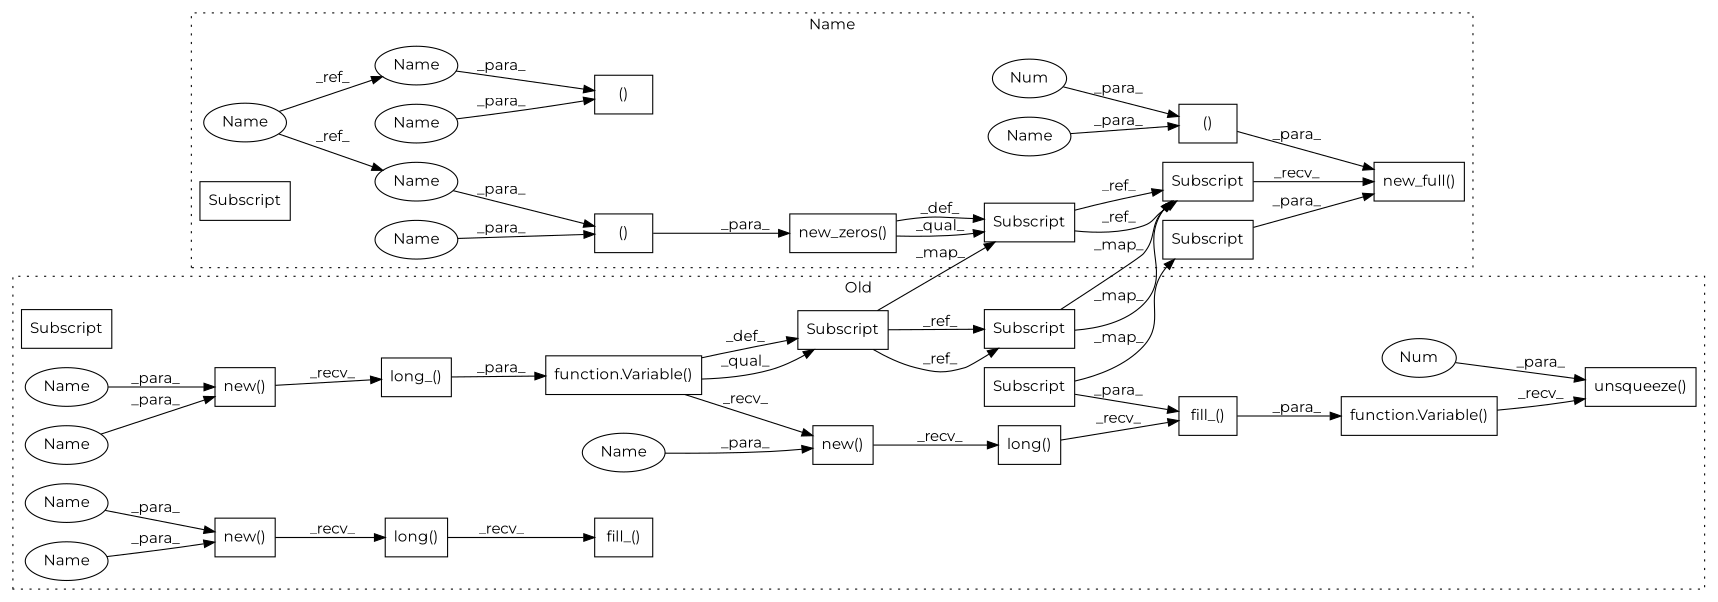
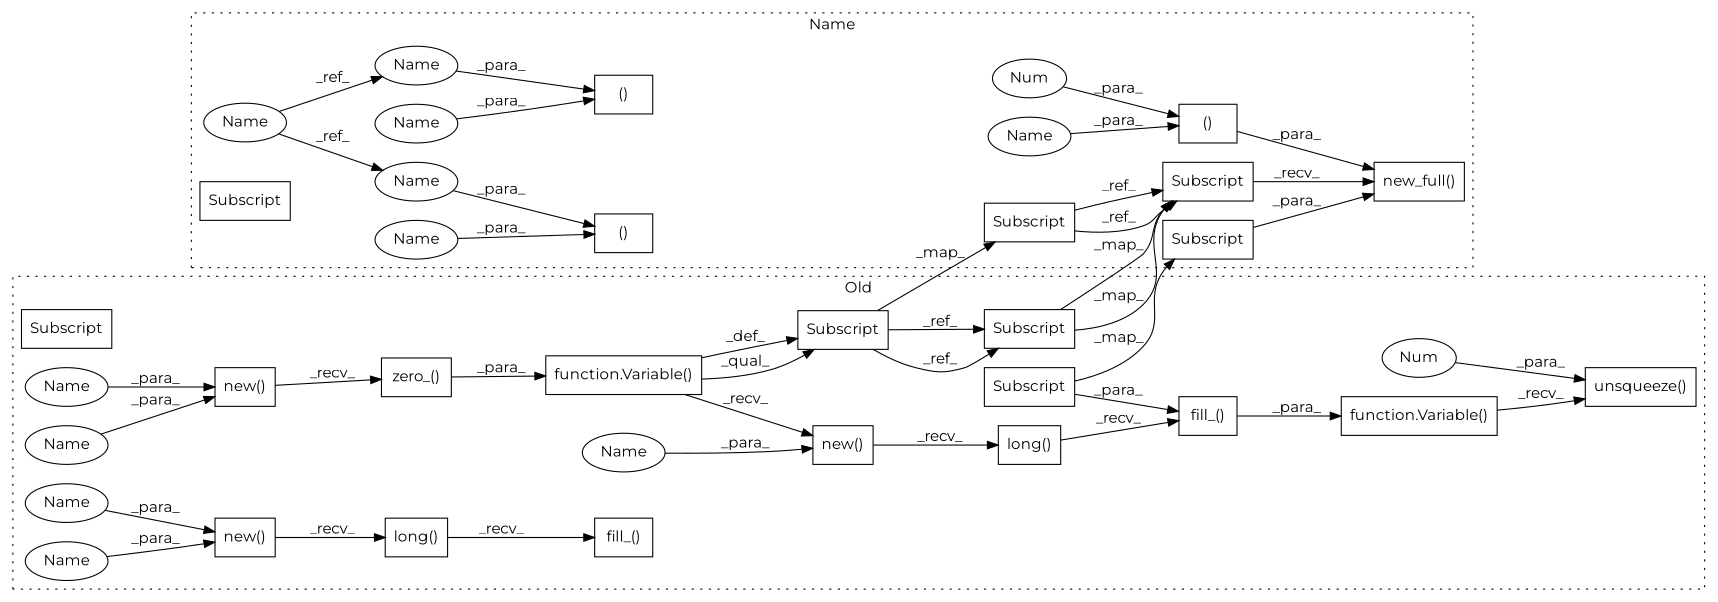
(843, 233) -> none
(416, 377) -> (416, 377)
